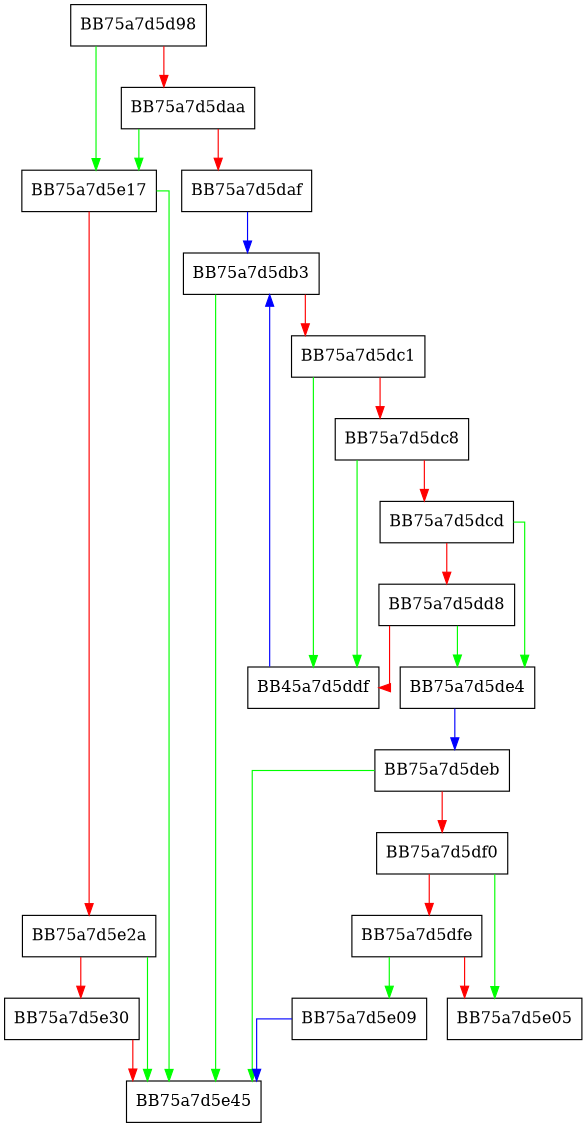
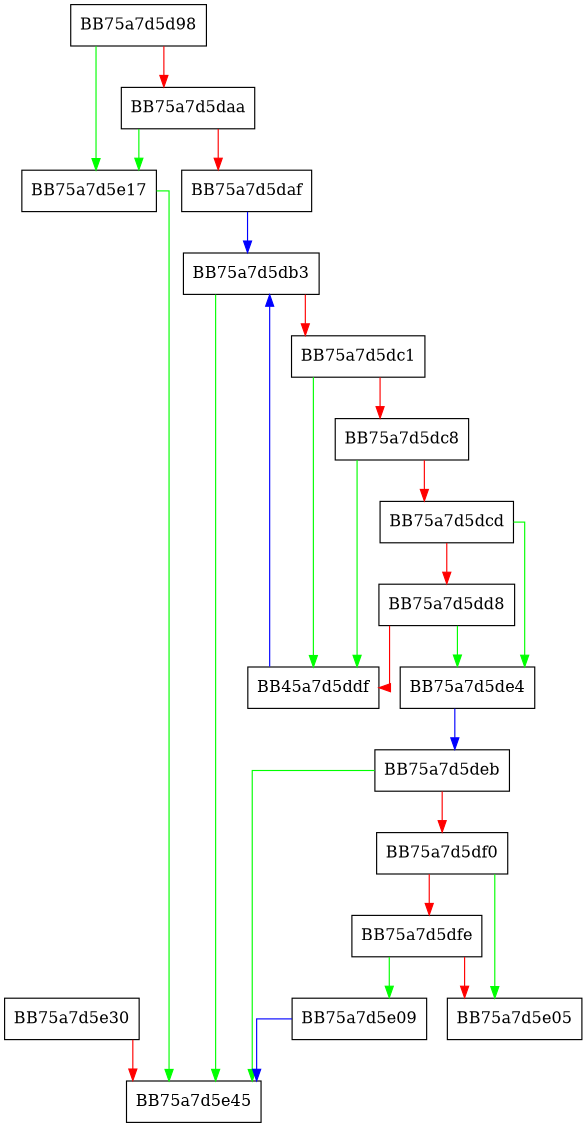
(89, 936) -> none
